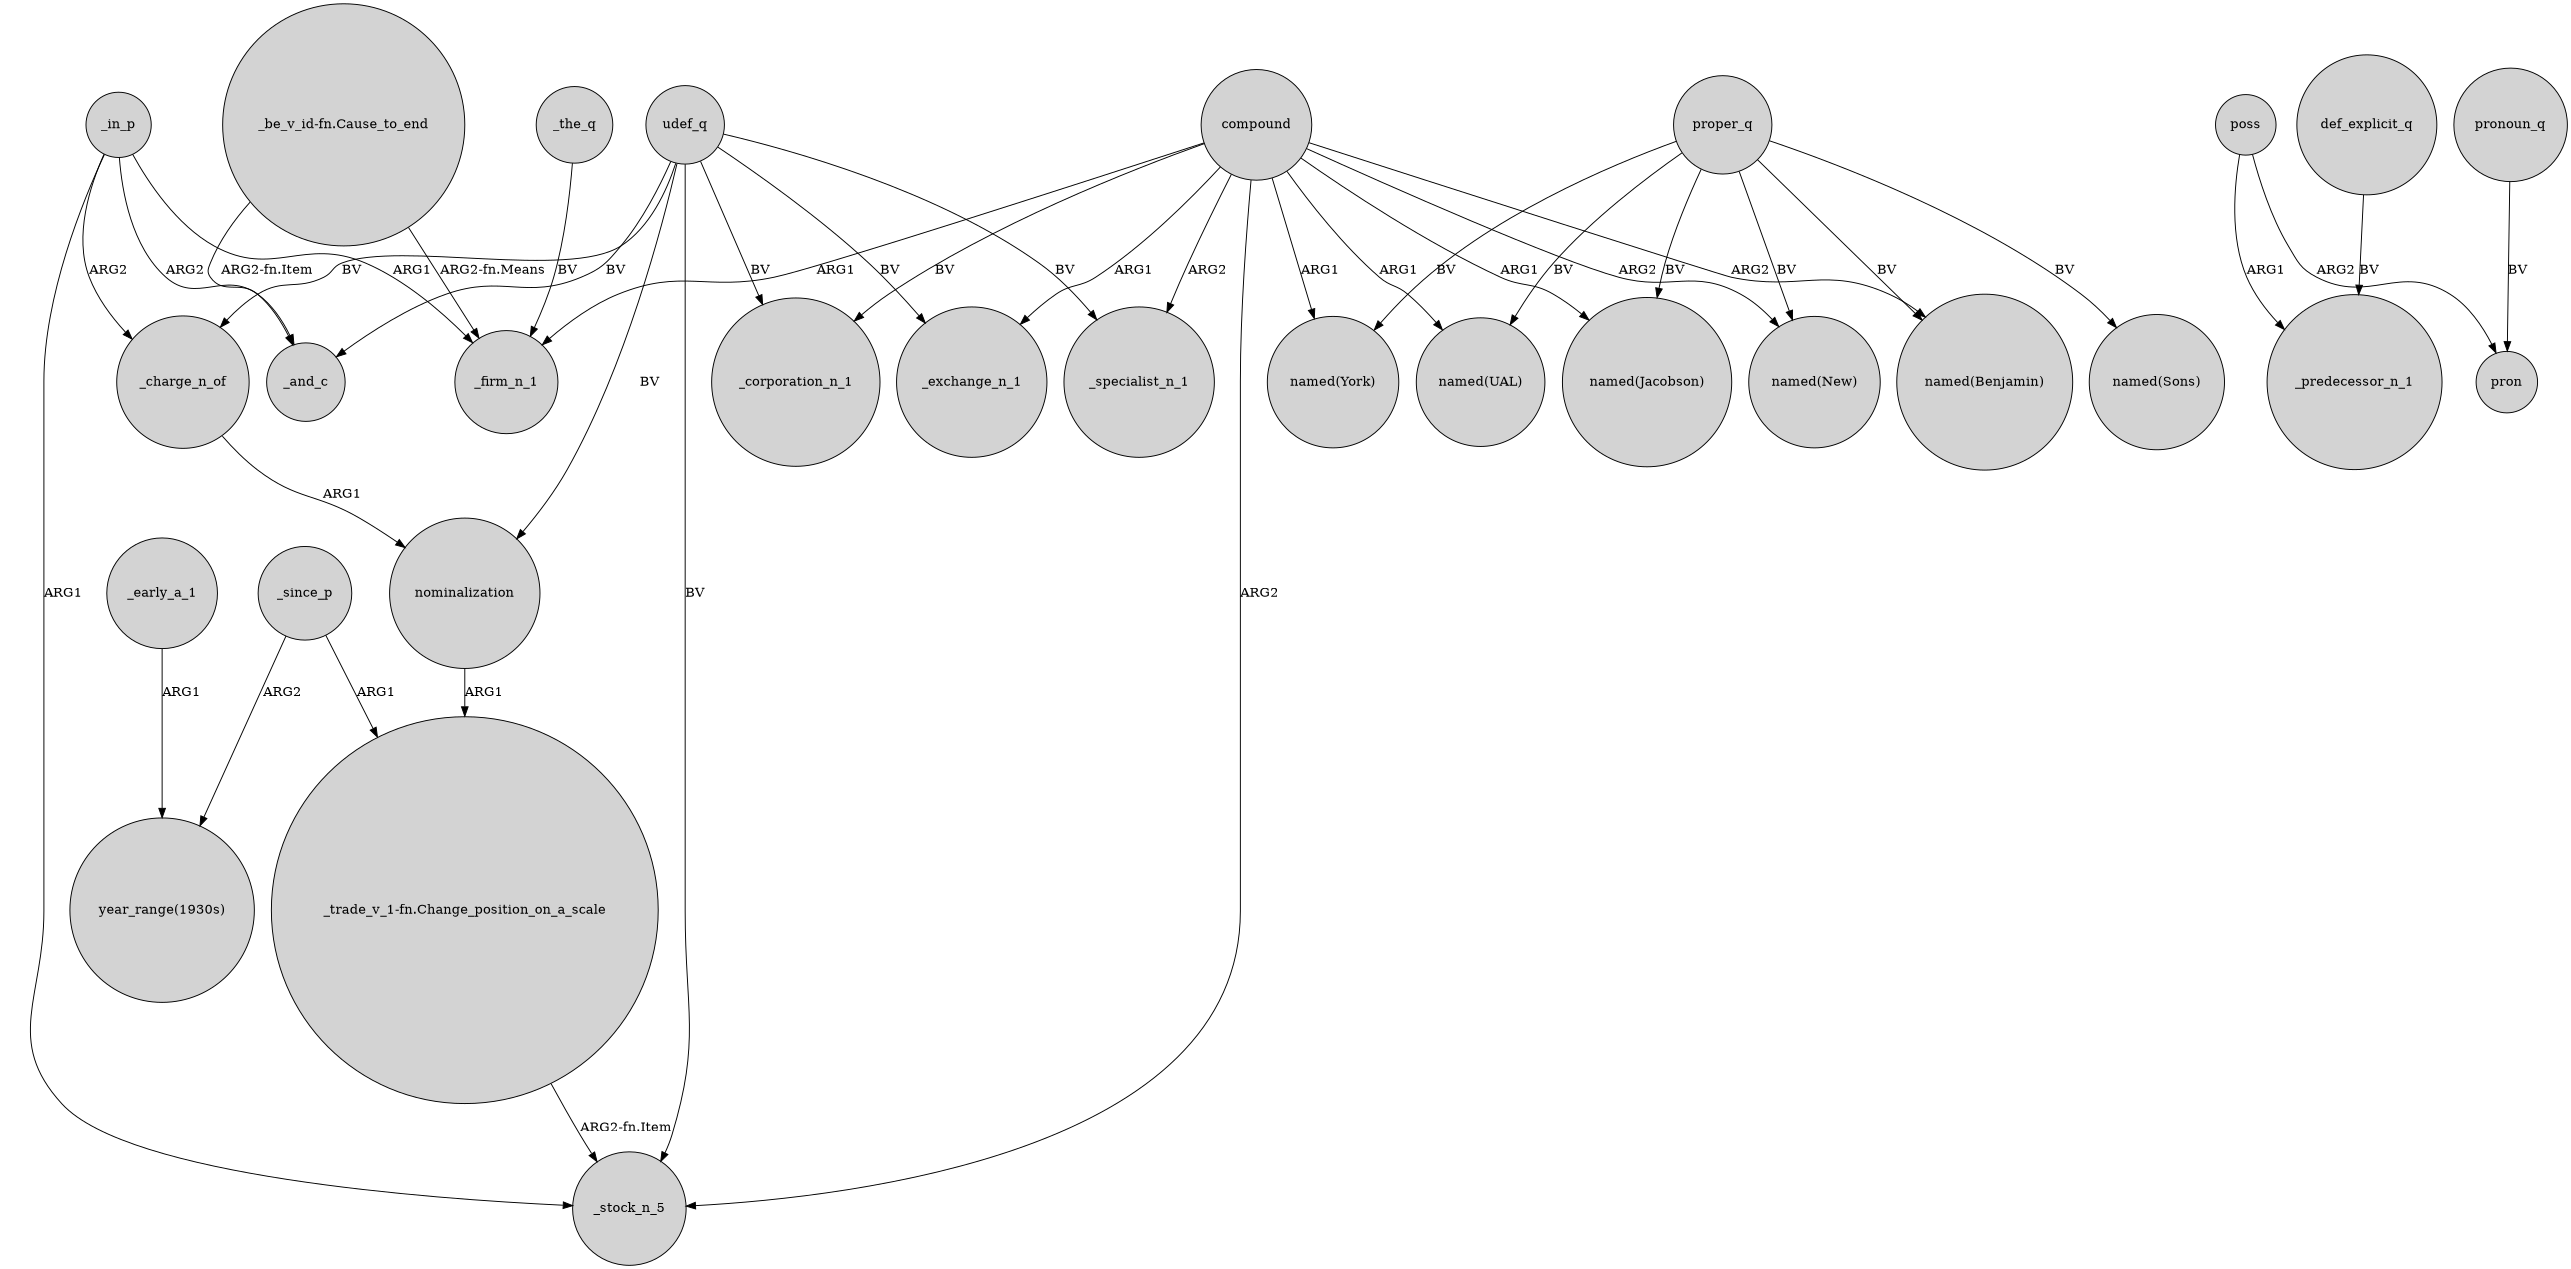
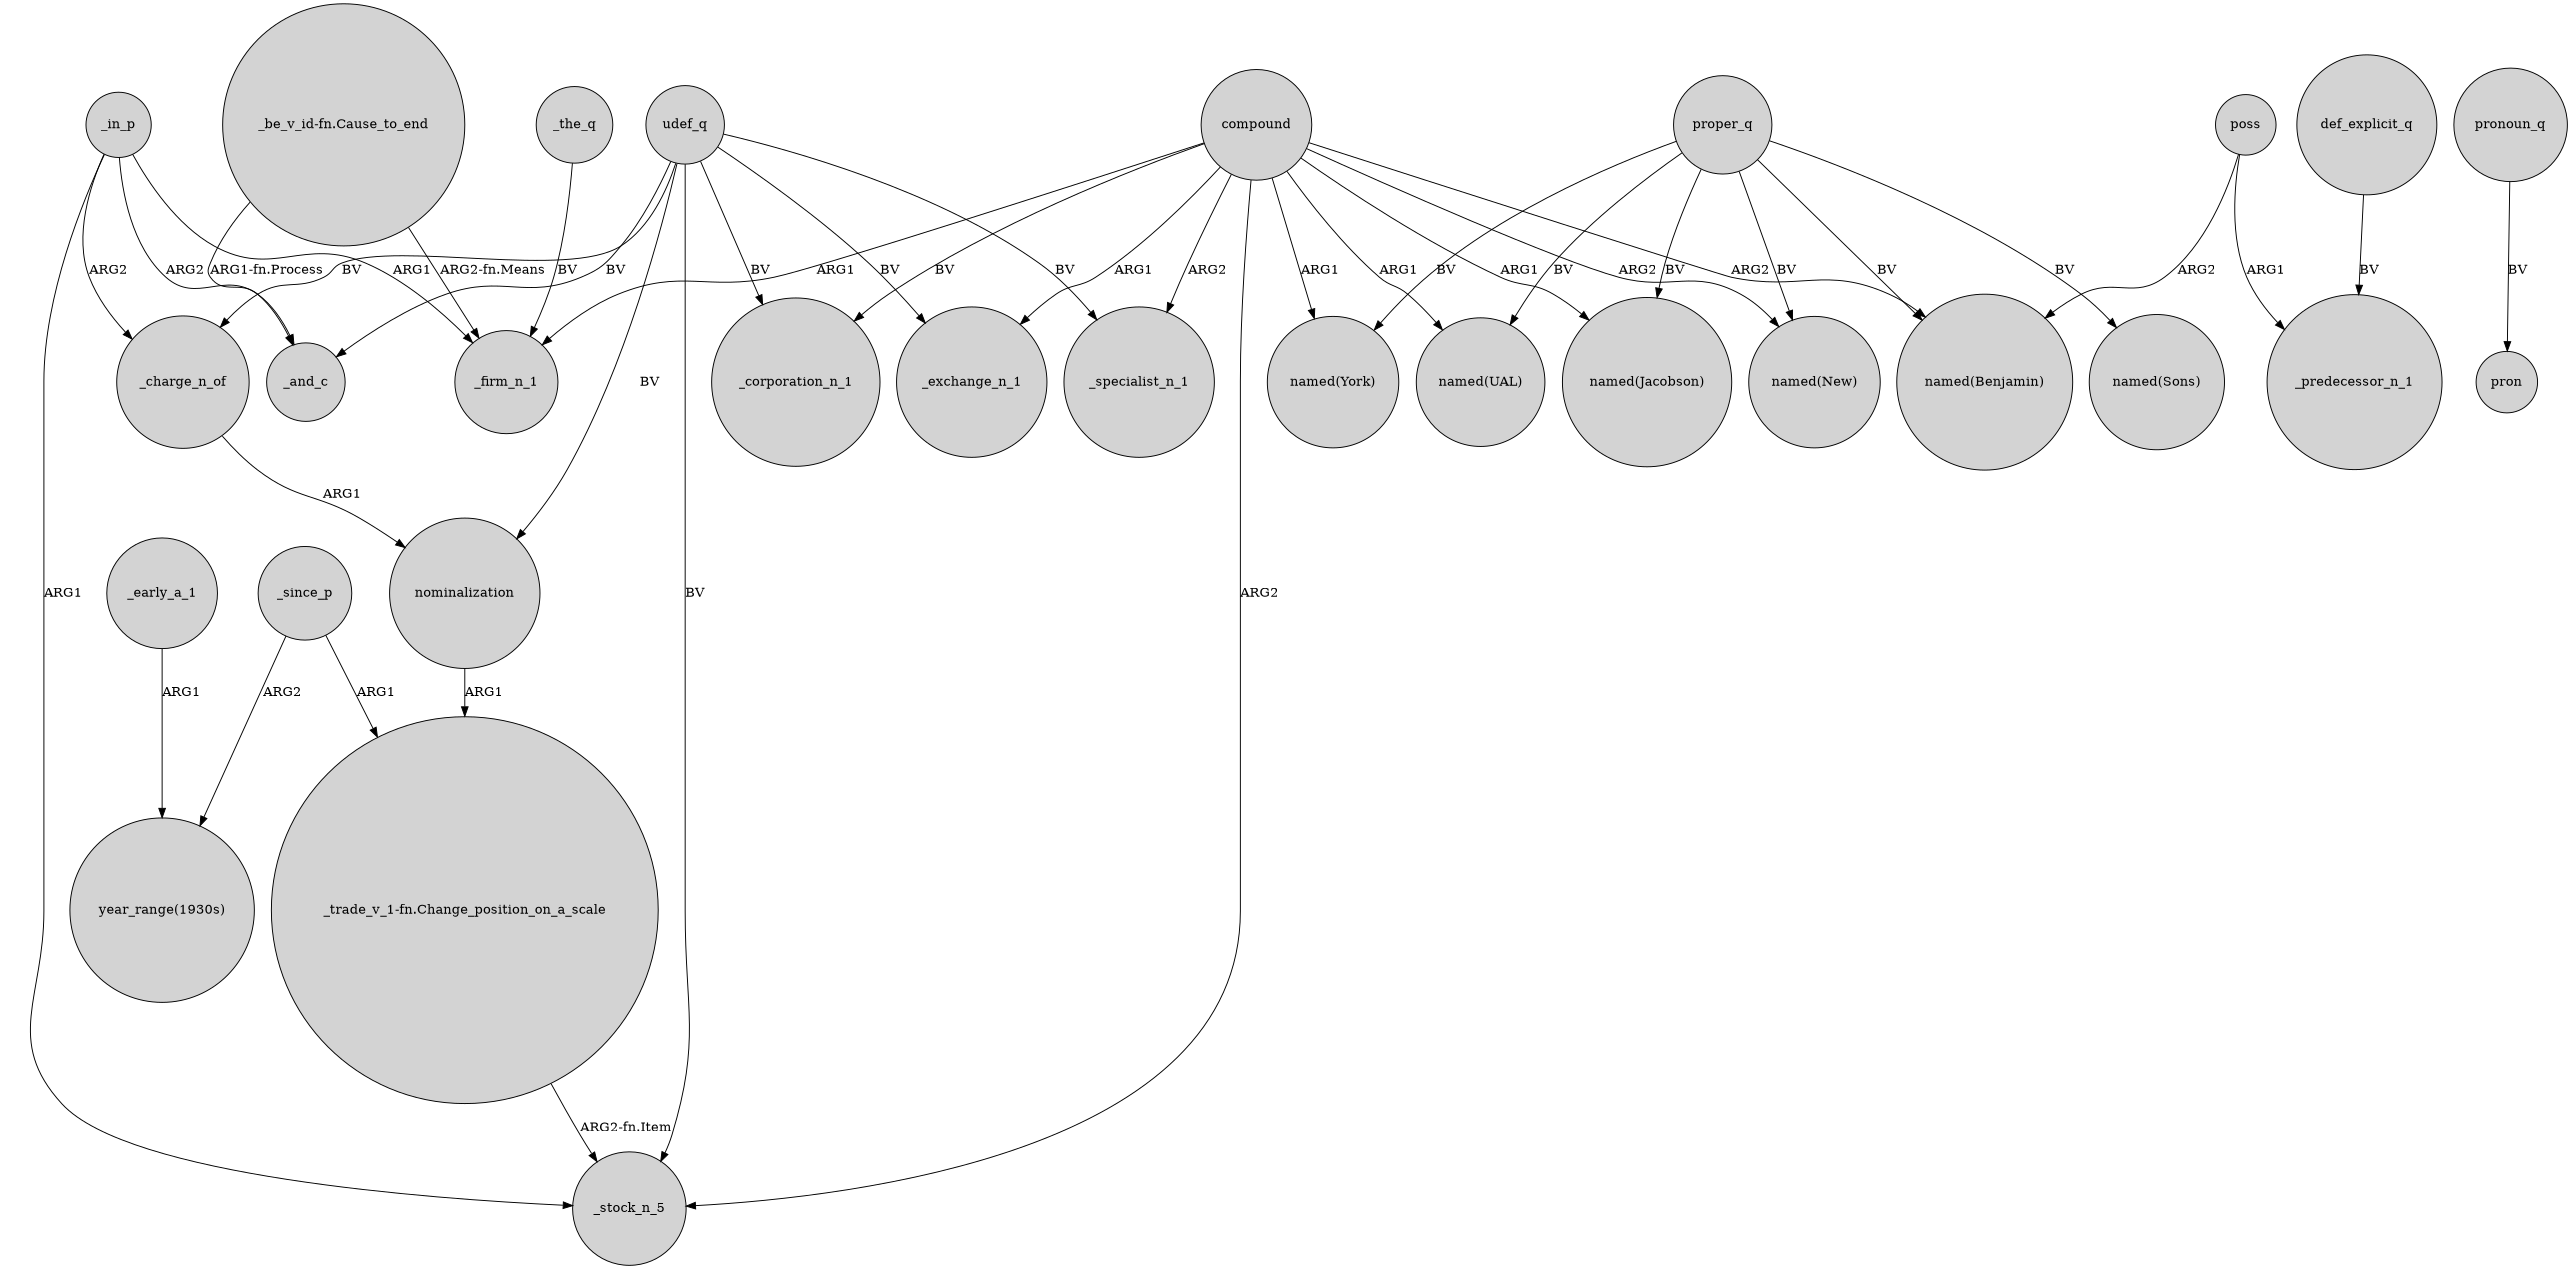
(267, 270) -> (267, 270)
(2346, 286) -> (2174, 269)
